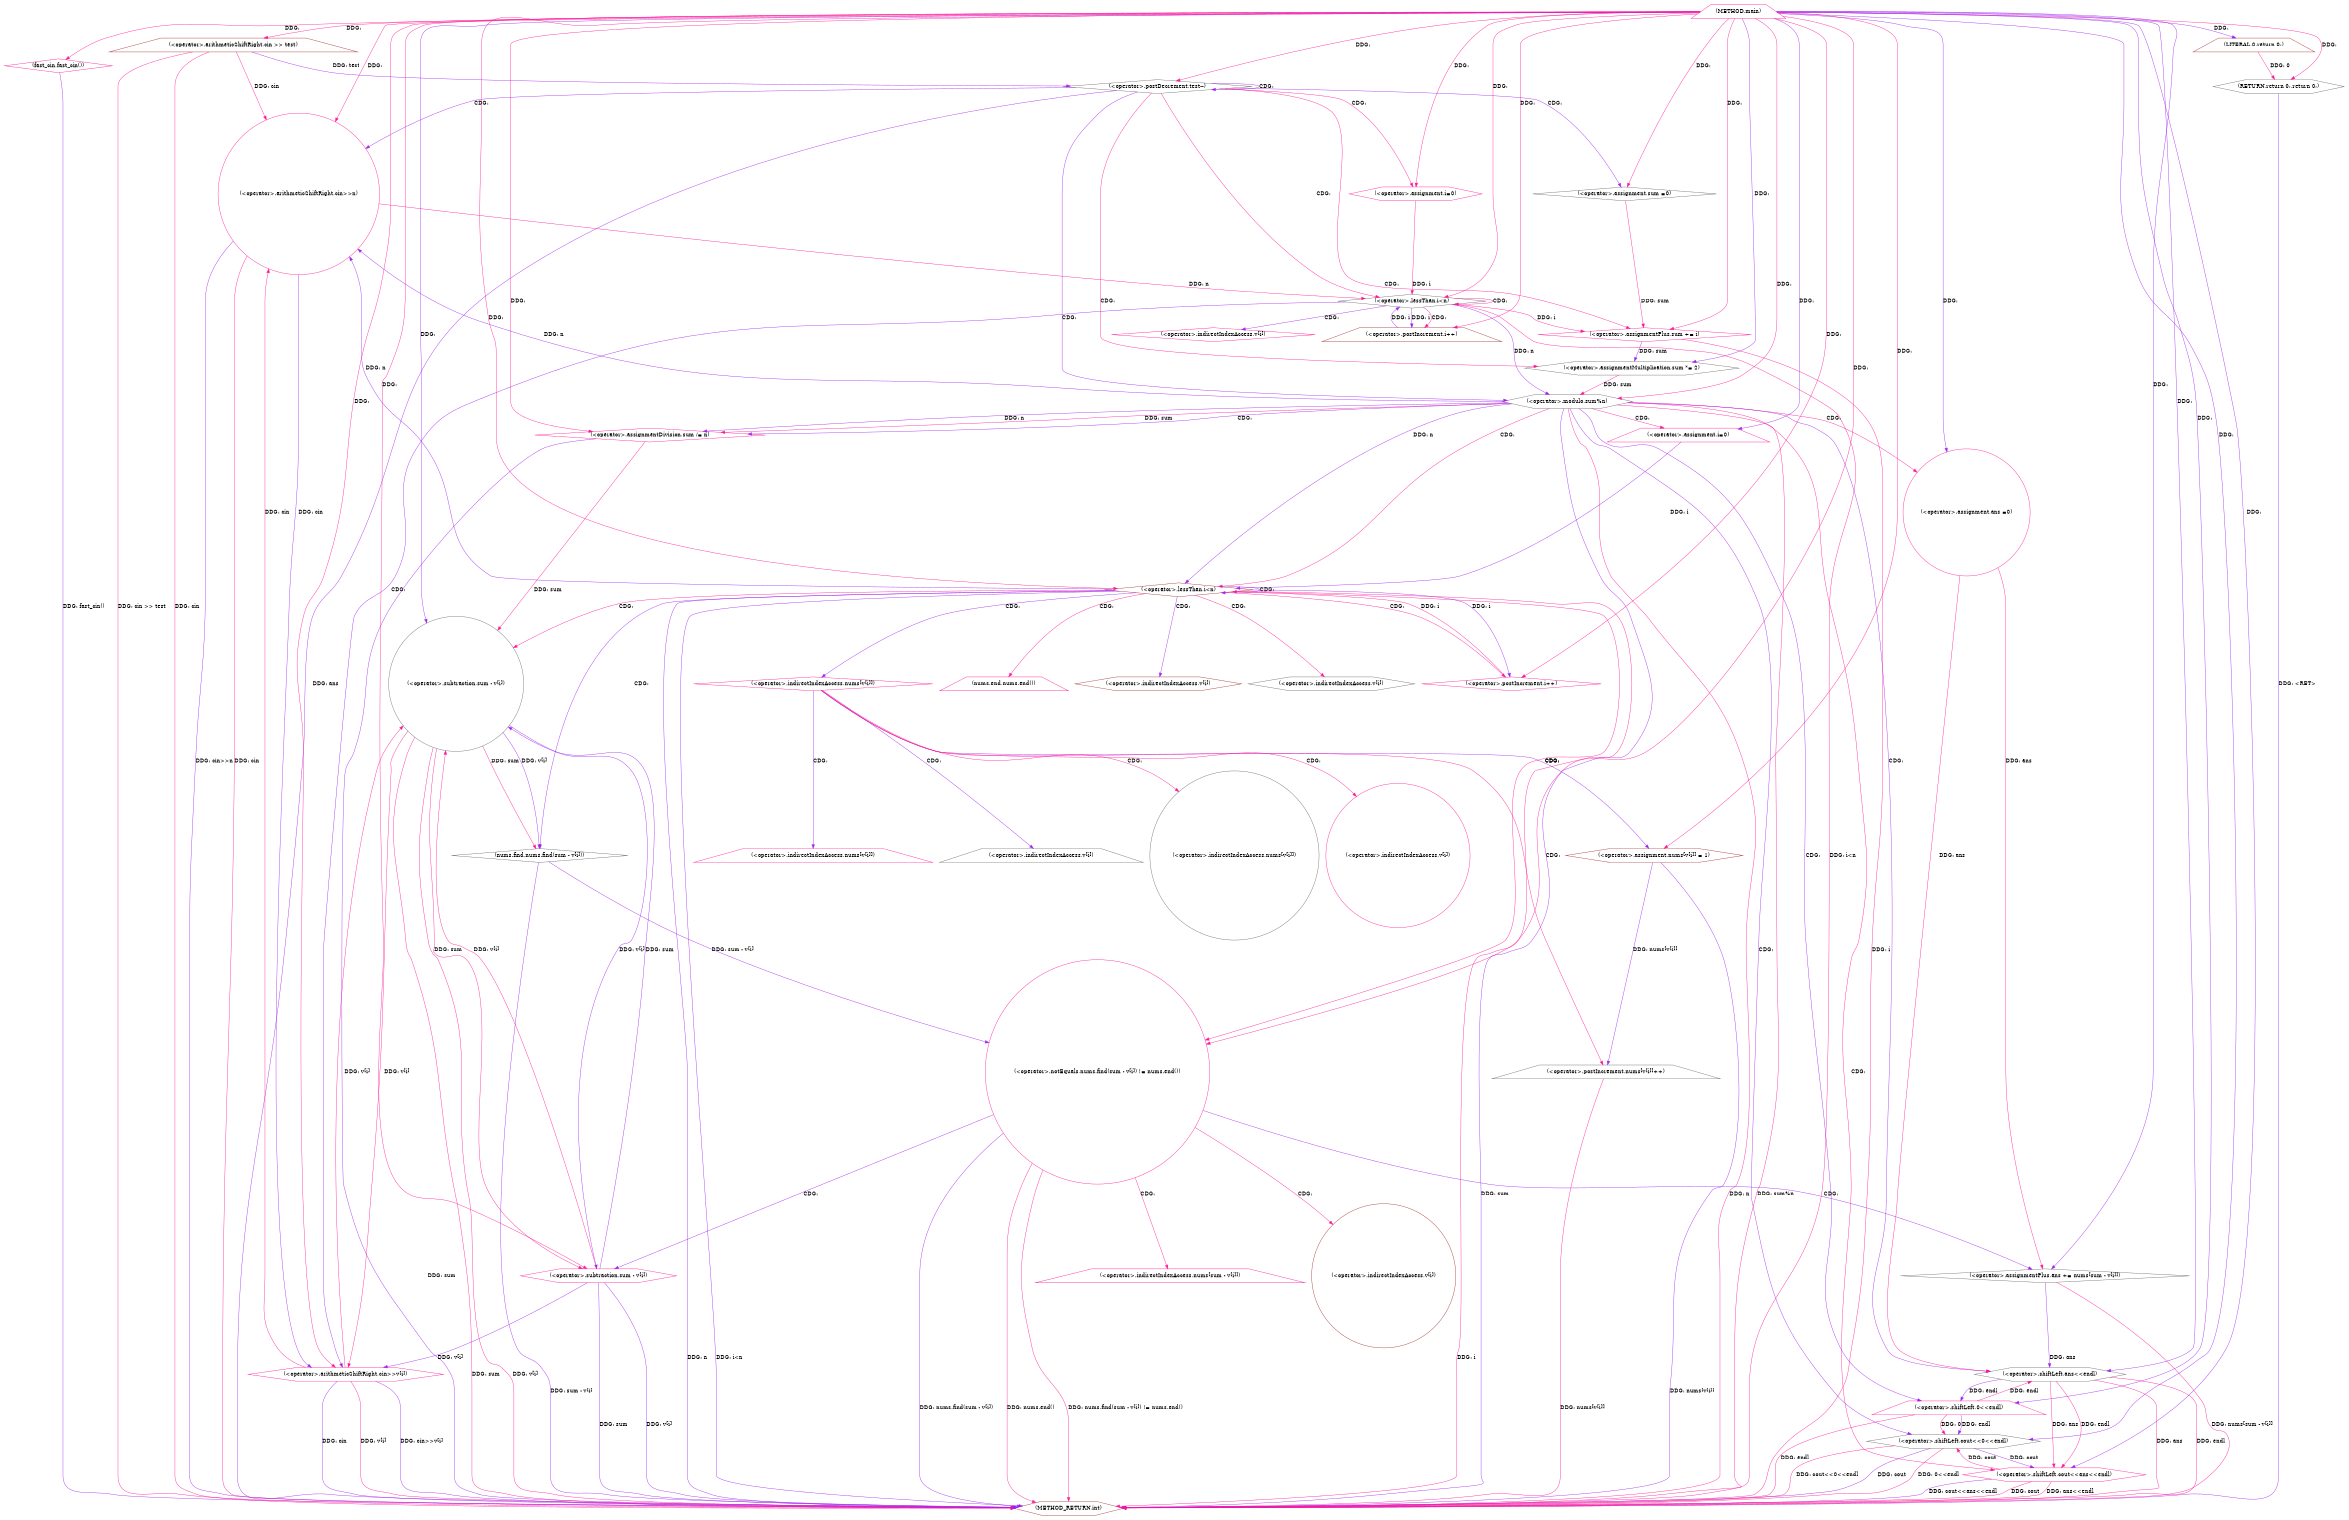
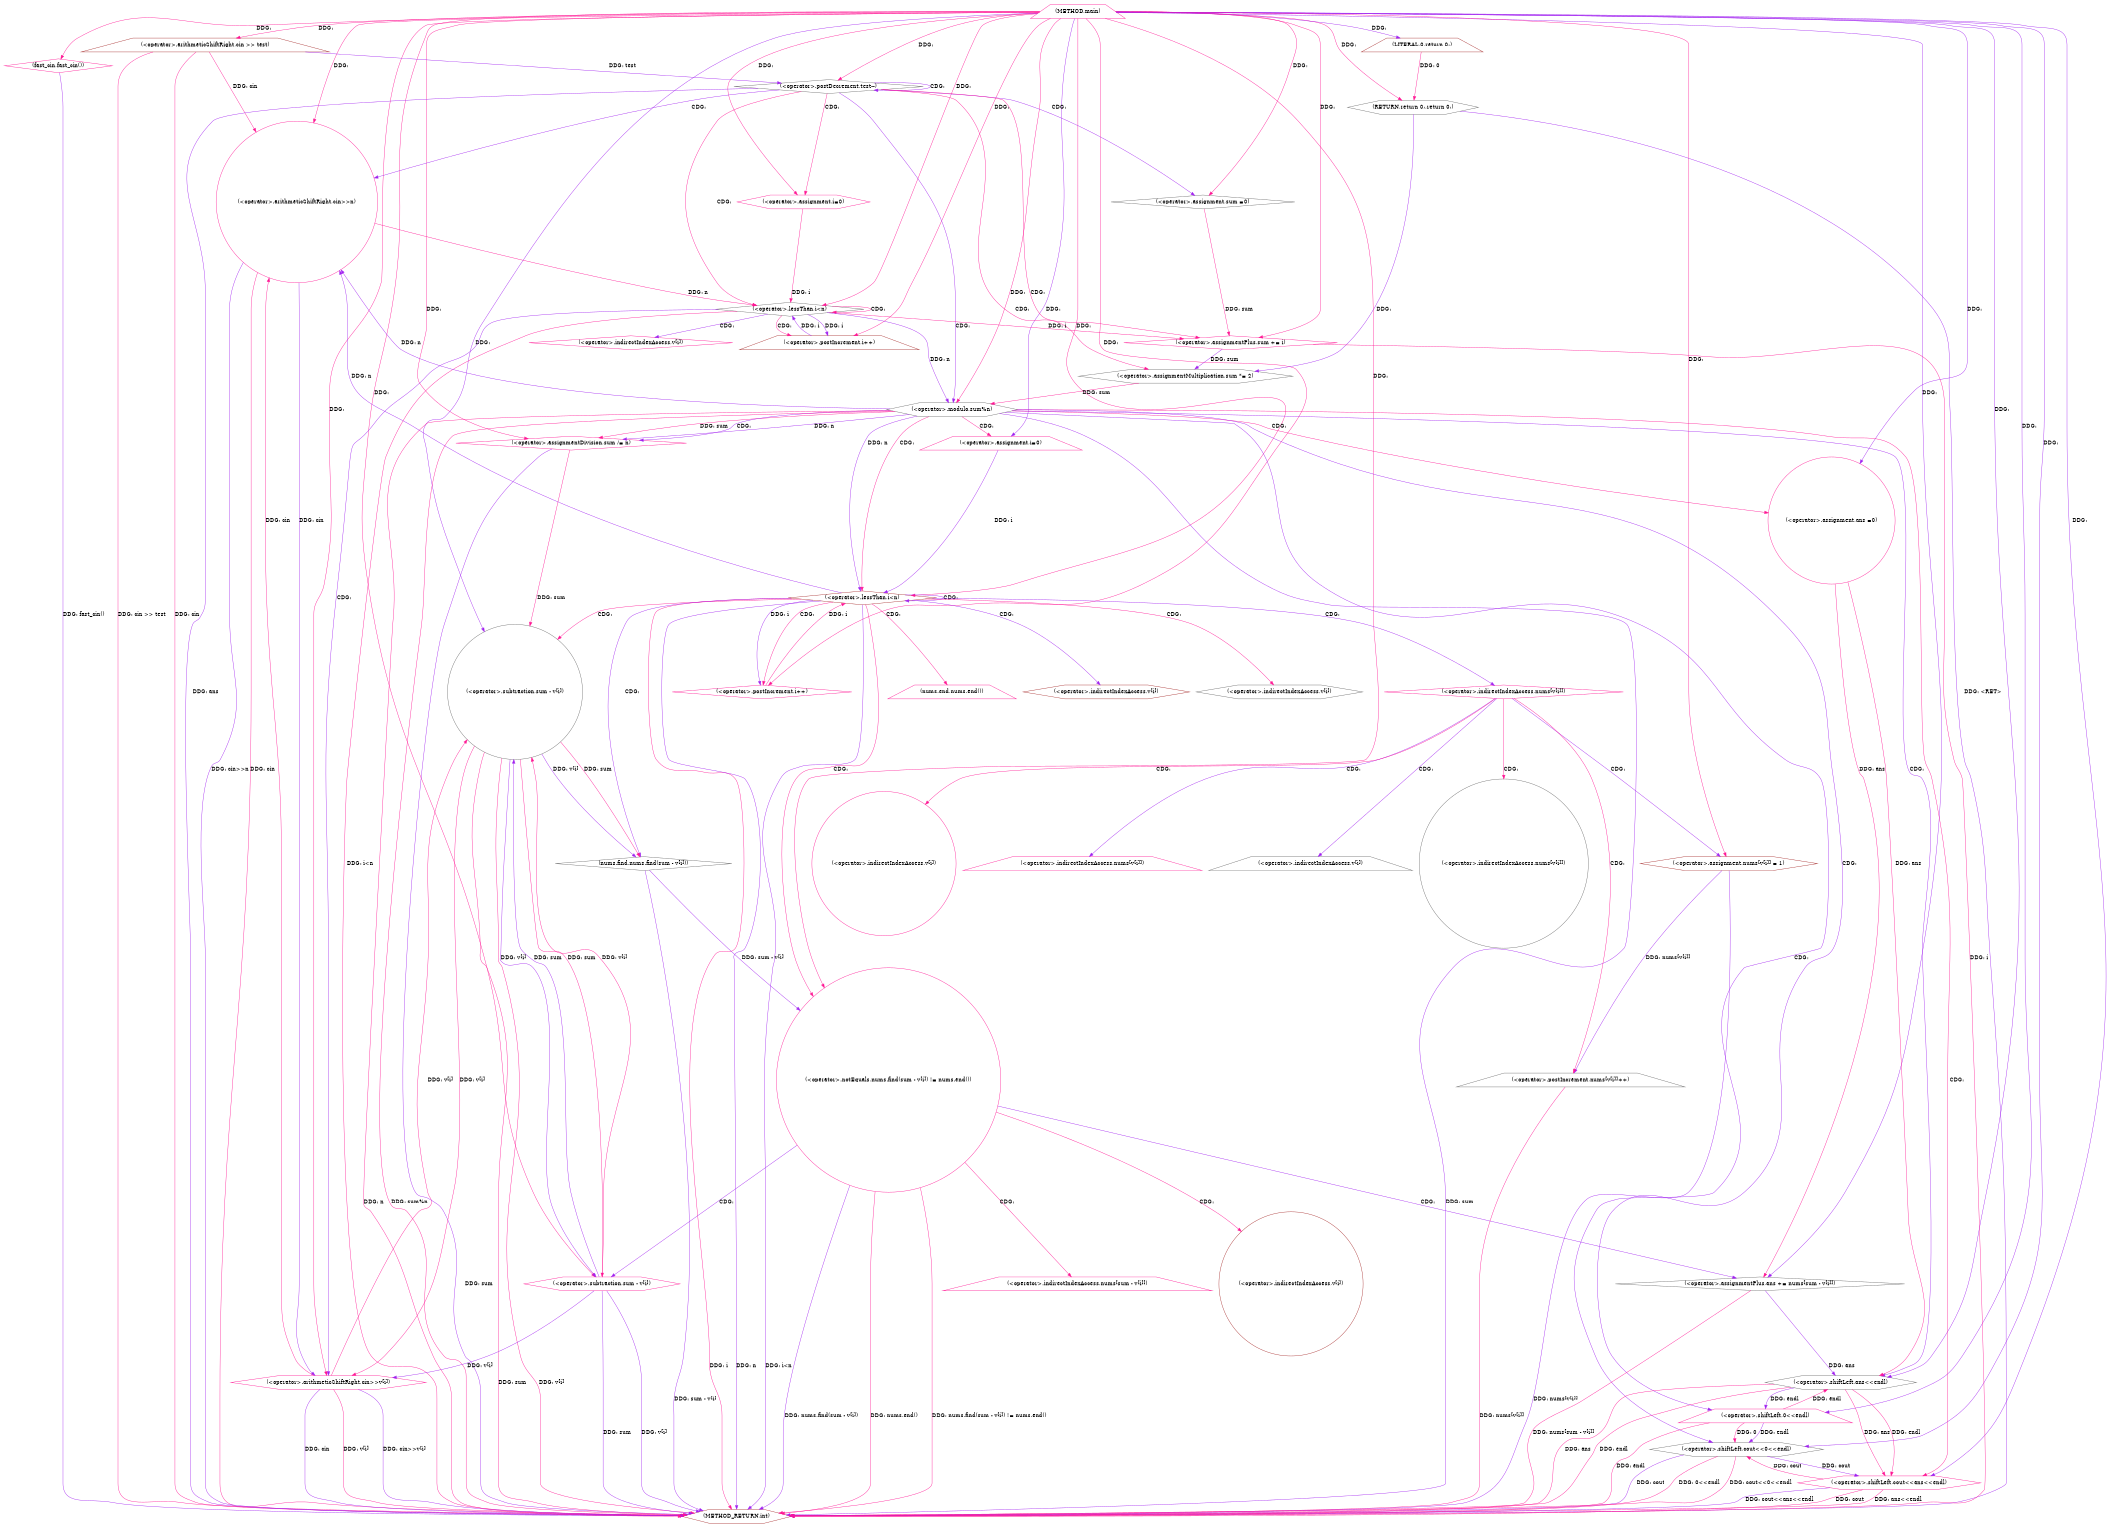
(1753, 211) -> (1387, 281)
